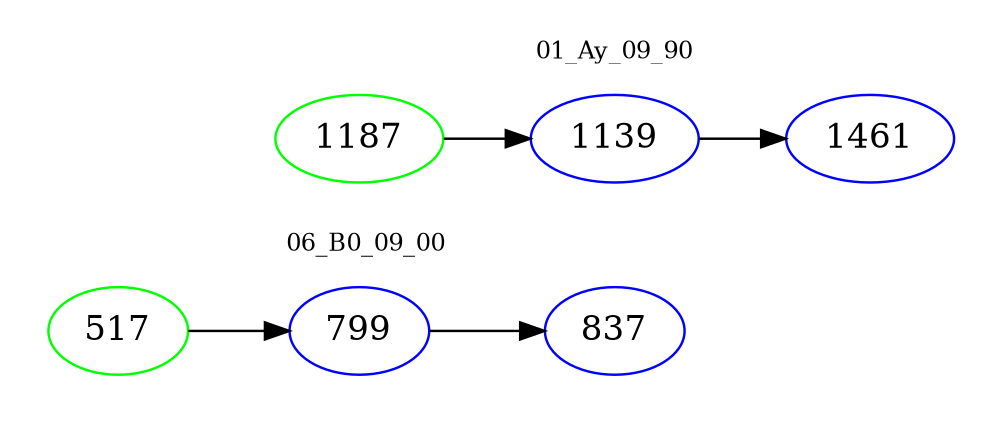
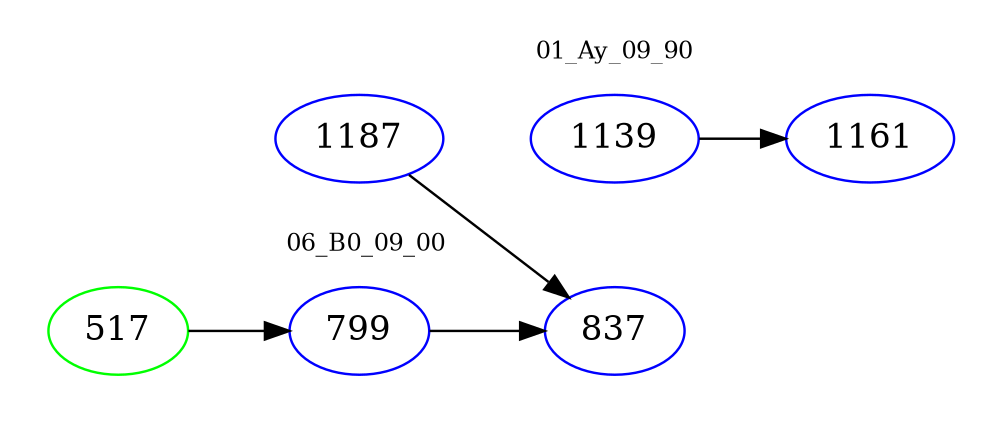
(359, 139) -> (359, 139)
(475, 139) -> (489, 236)
(870, 139) -> (870, 139)
